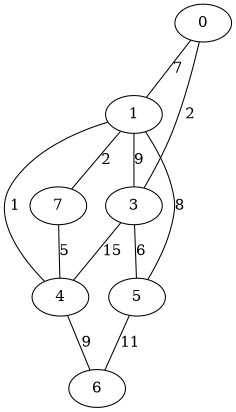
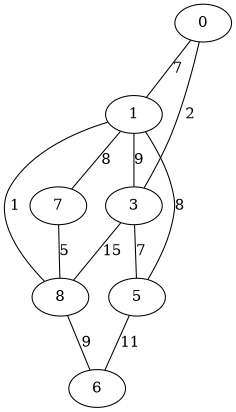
(107, 160) -> (107, 160)
(141, 251) -> (141, 251)
(60, 297) -> (60, 297)
